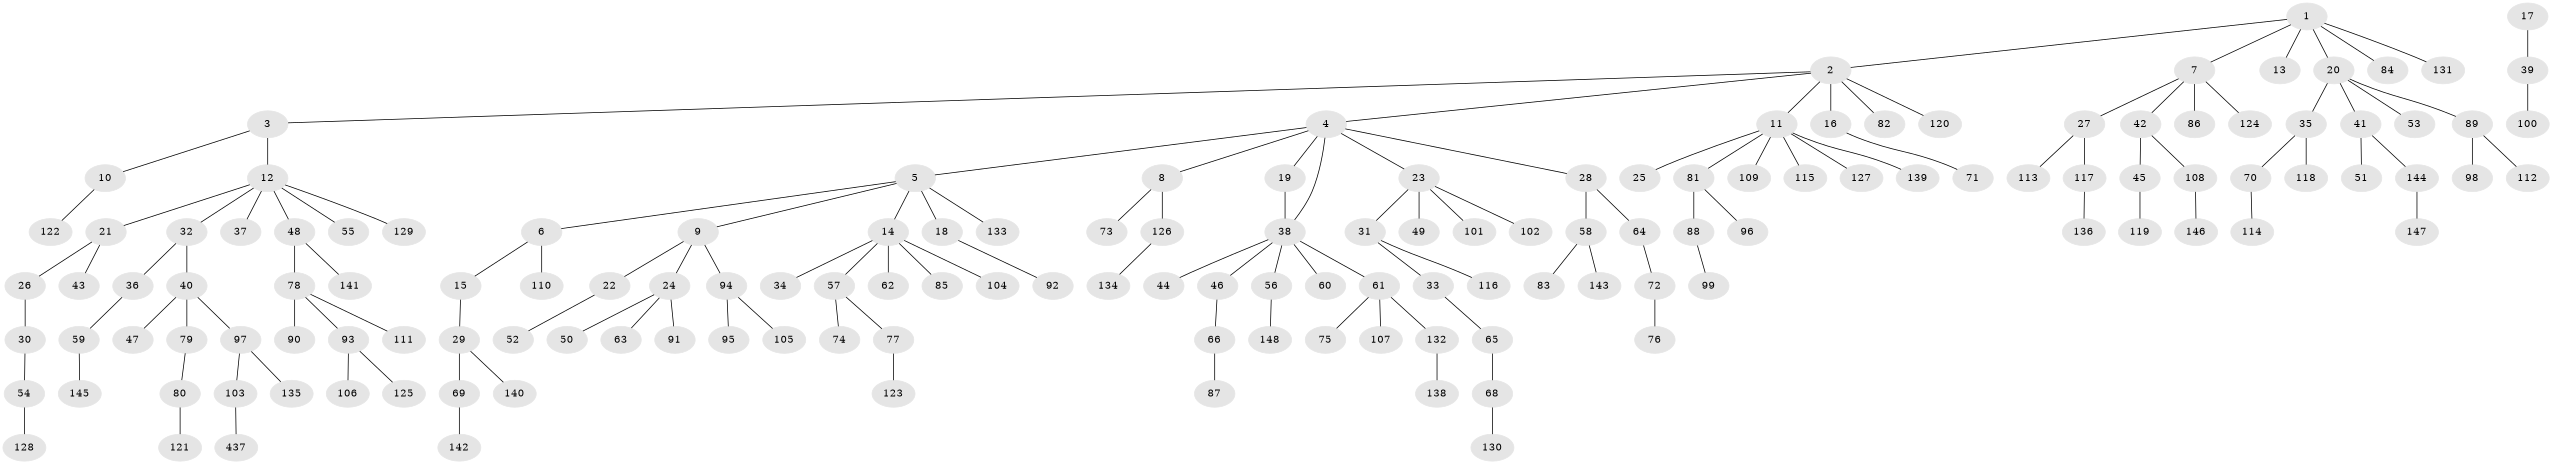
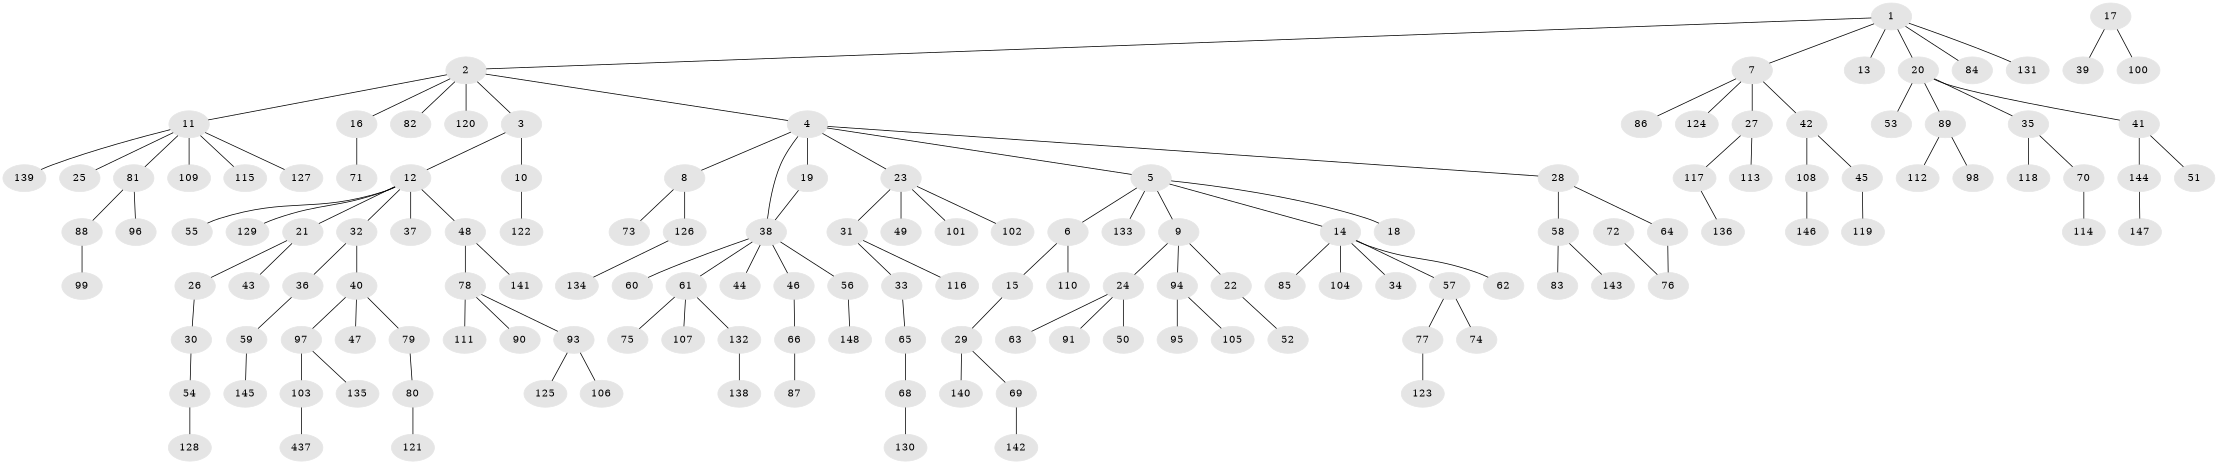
(2528, 97) -> (2125, 43)
(1647, 259) -> (1668, 259)
(1053, 286) -> none
